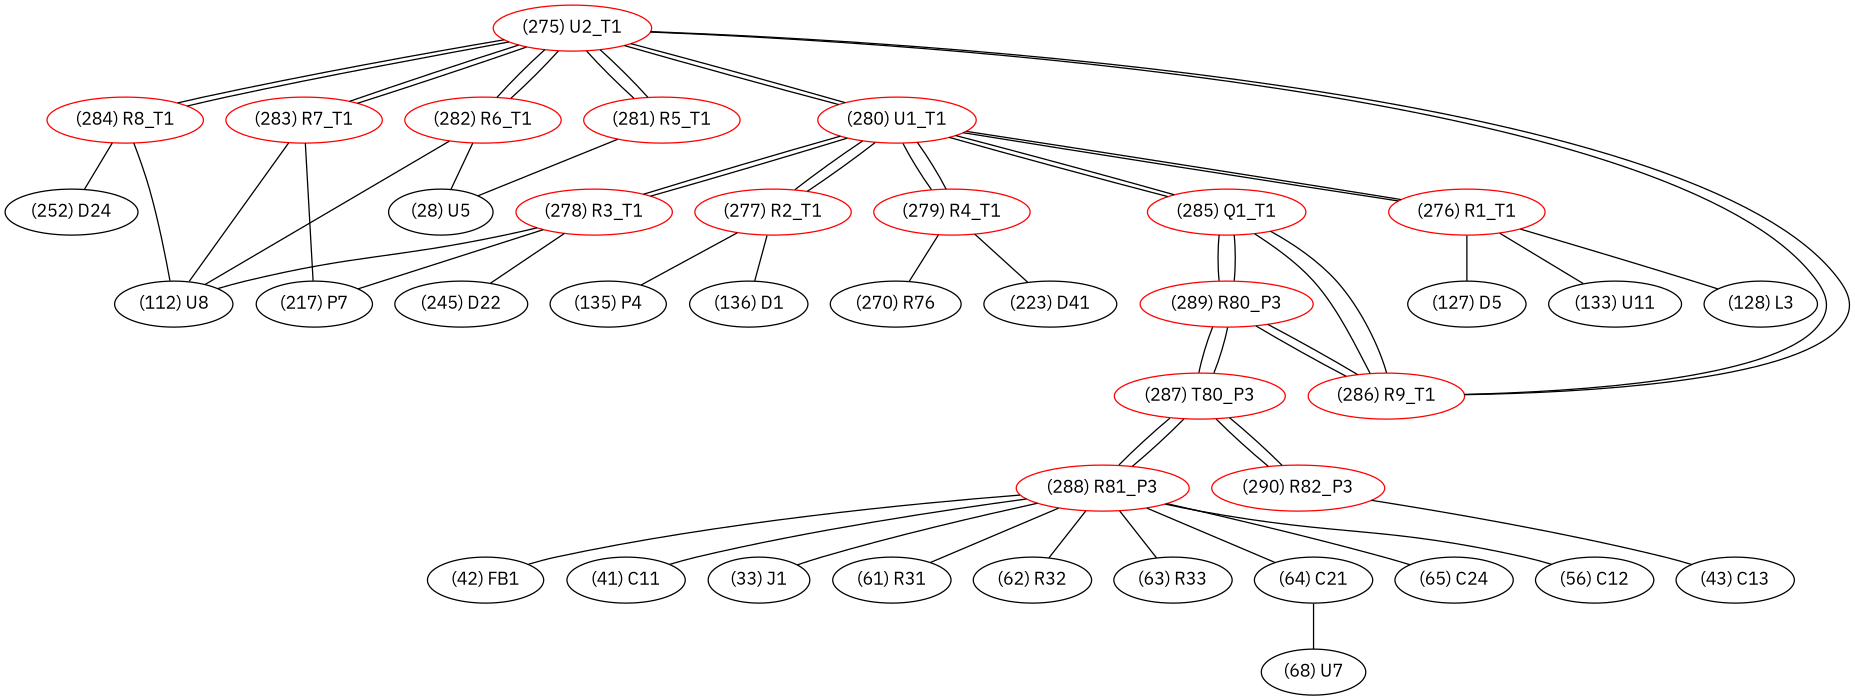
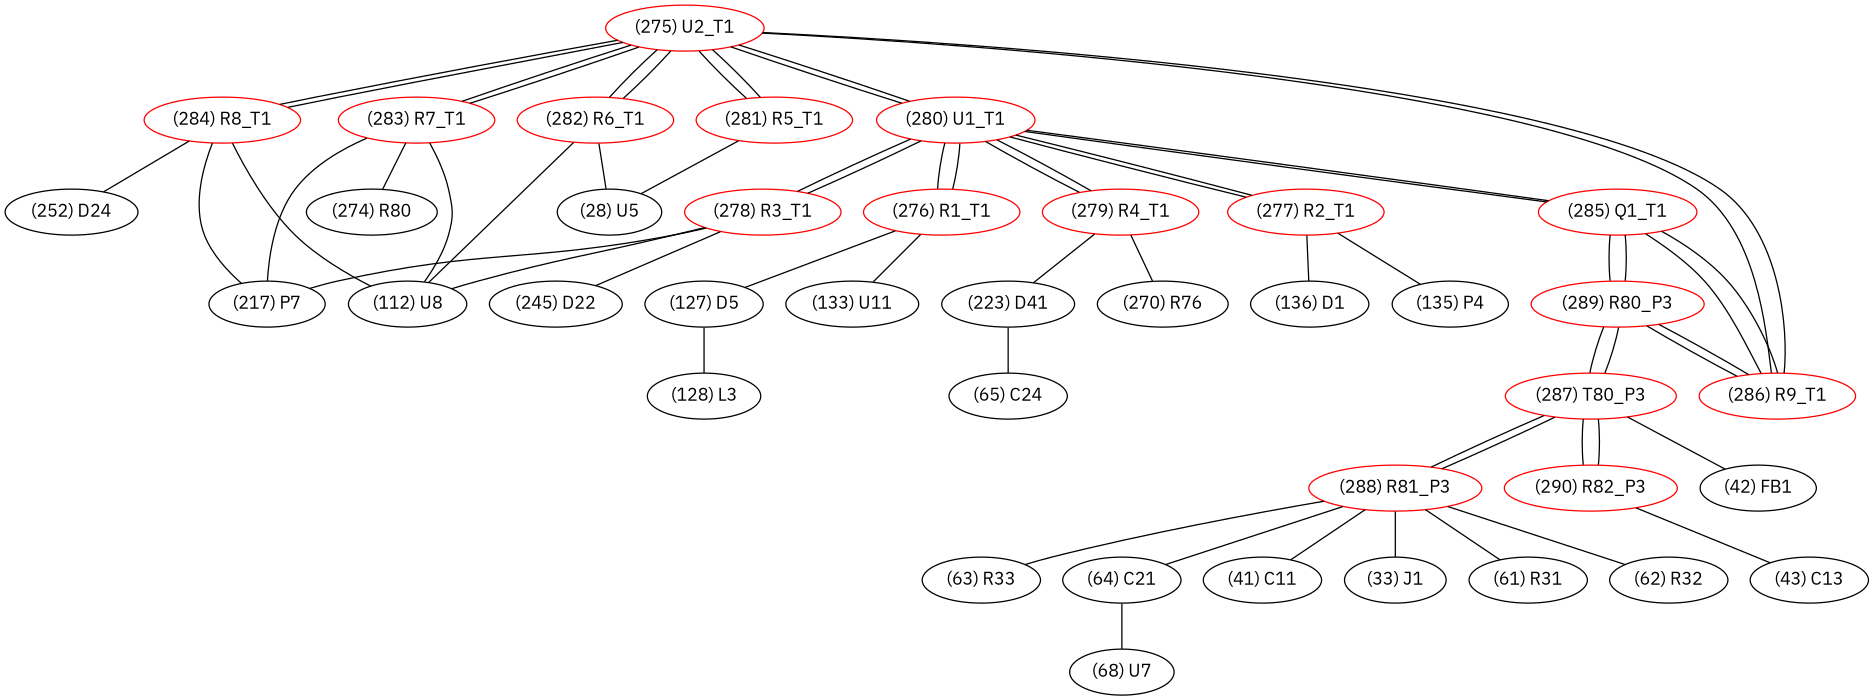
none -> (372, 212)
none -> (200, 219)
(1619, 259) -> (704, 350)
(773, 521) -> (1676, 443)
(1289, 533) -> (1008, 350)
(1595, 580) -> none
